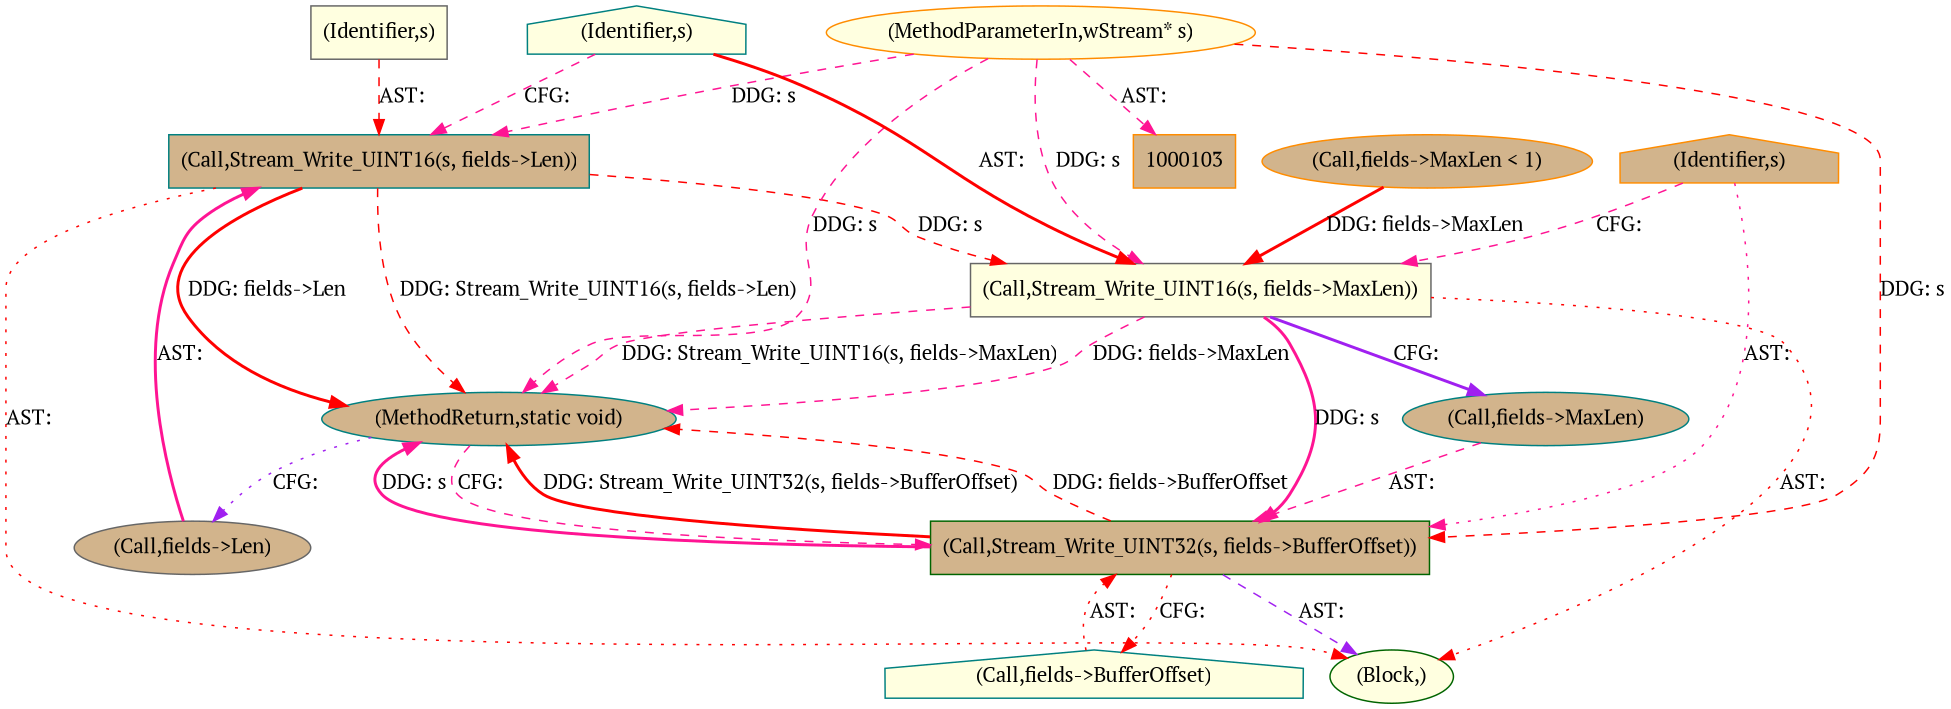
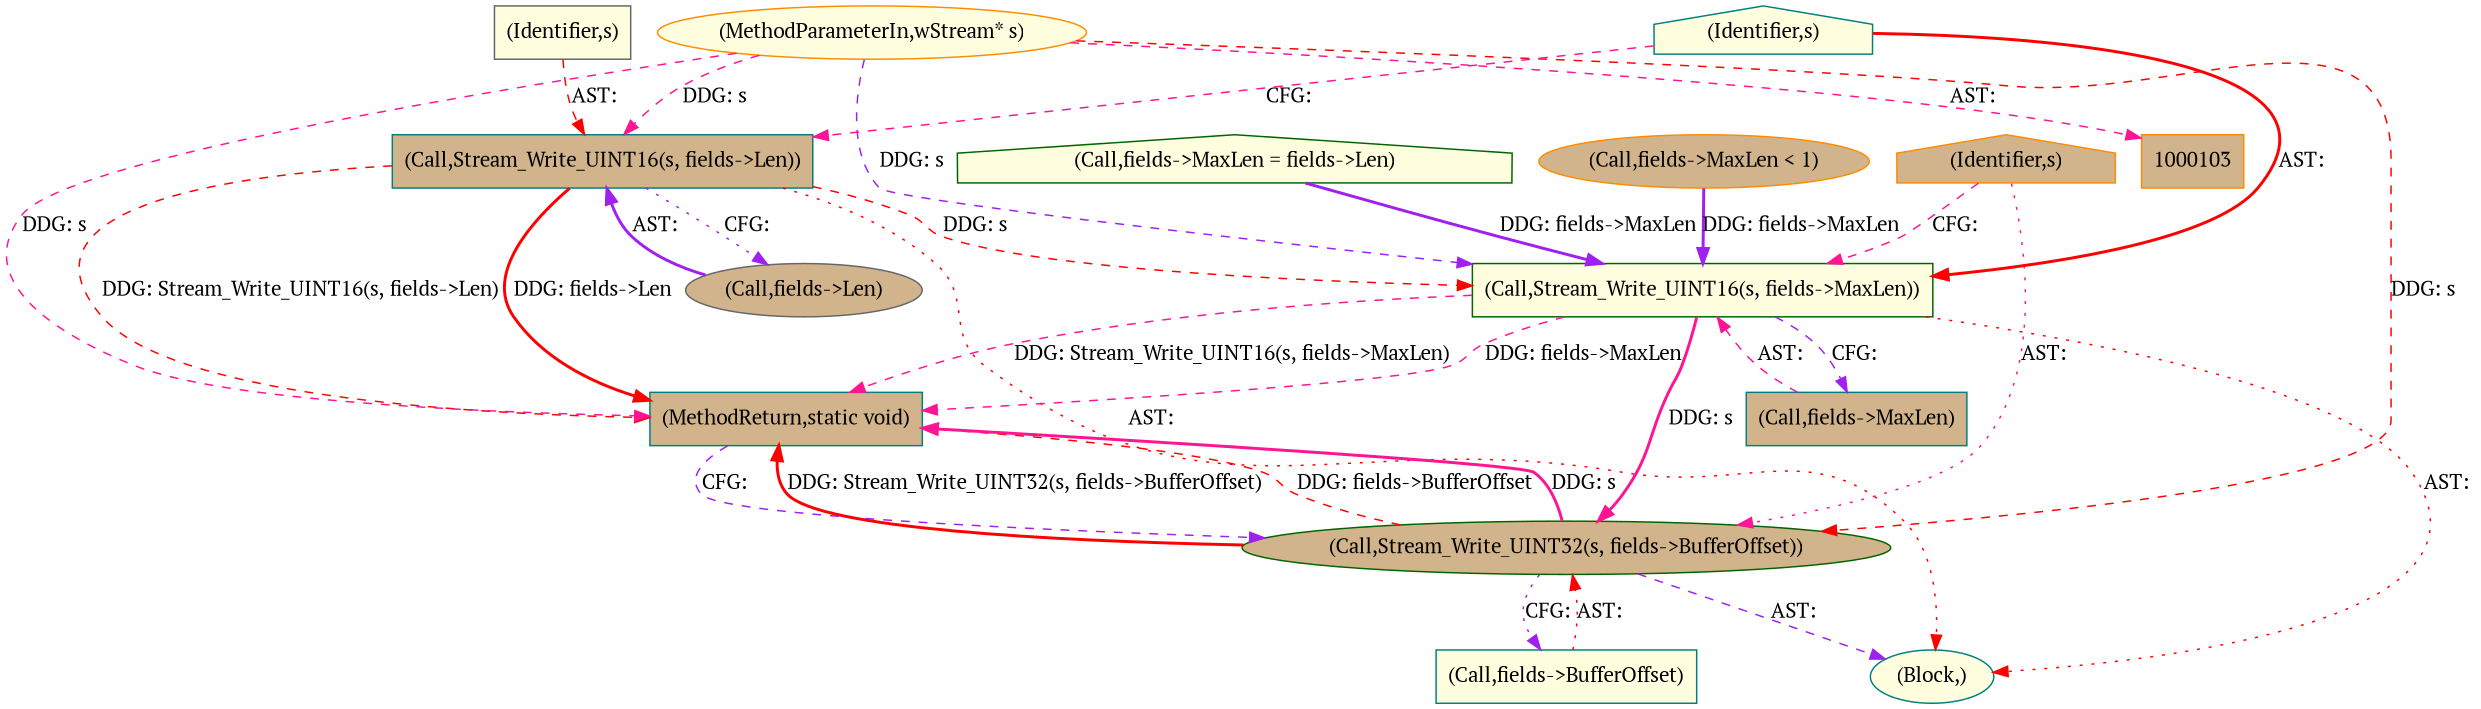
none -> (1235, 161)
(1049, 174) -> (1101, 222)
(1322, 222) -> (1703, 218)
(1201, 290) -> (1703, 290)
(156, 341) -> (649, 250)
(1370, 353) -> (1813, 342)
(499, 419) -> (786, 419)
(1546, 419) -> (1857, 419)
(292, 463) -> (701, 222)
(1374, 480) -> (1758, 366)
(553, 522) -> (789, 512)
(1180, 548) -> (1566, 548)
(1156, 610) -> (1524, 605)
(1094, 677) -> (1566, 677)
(1392, 677) -> (1932, 677)
